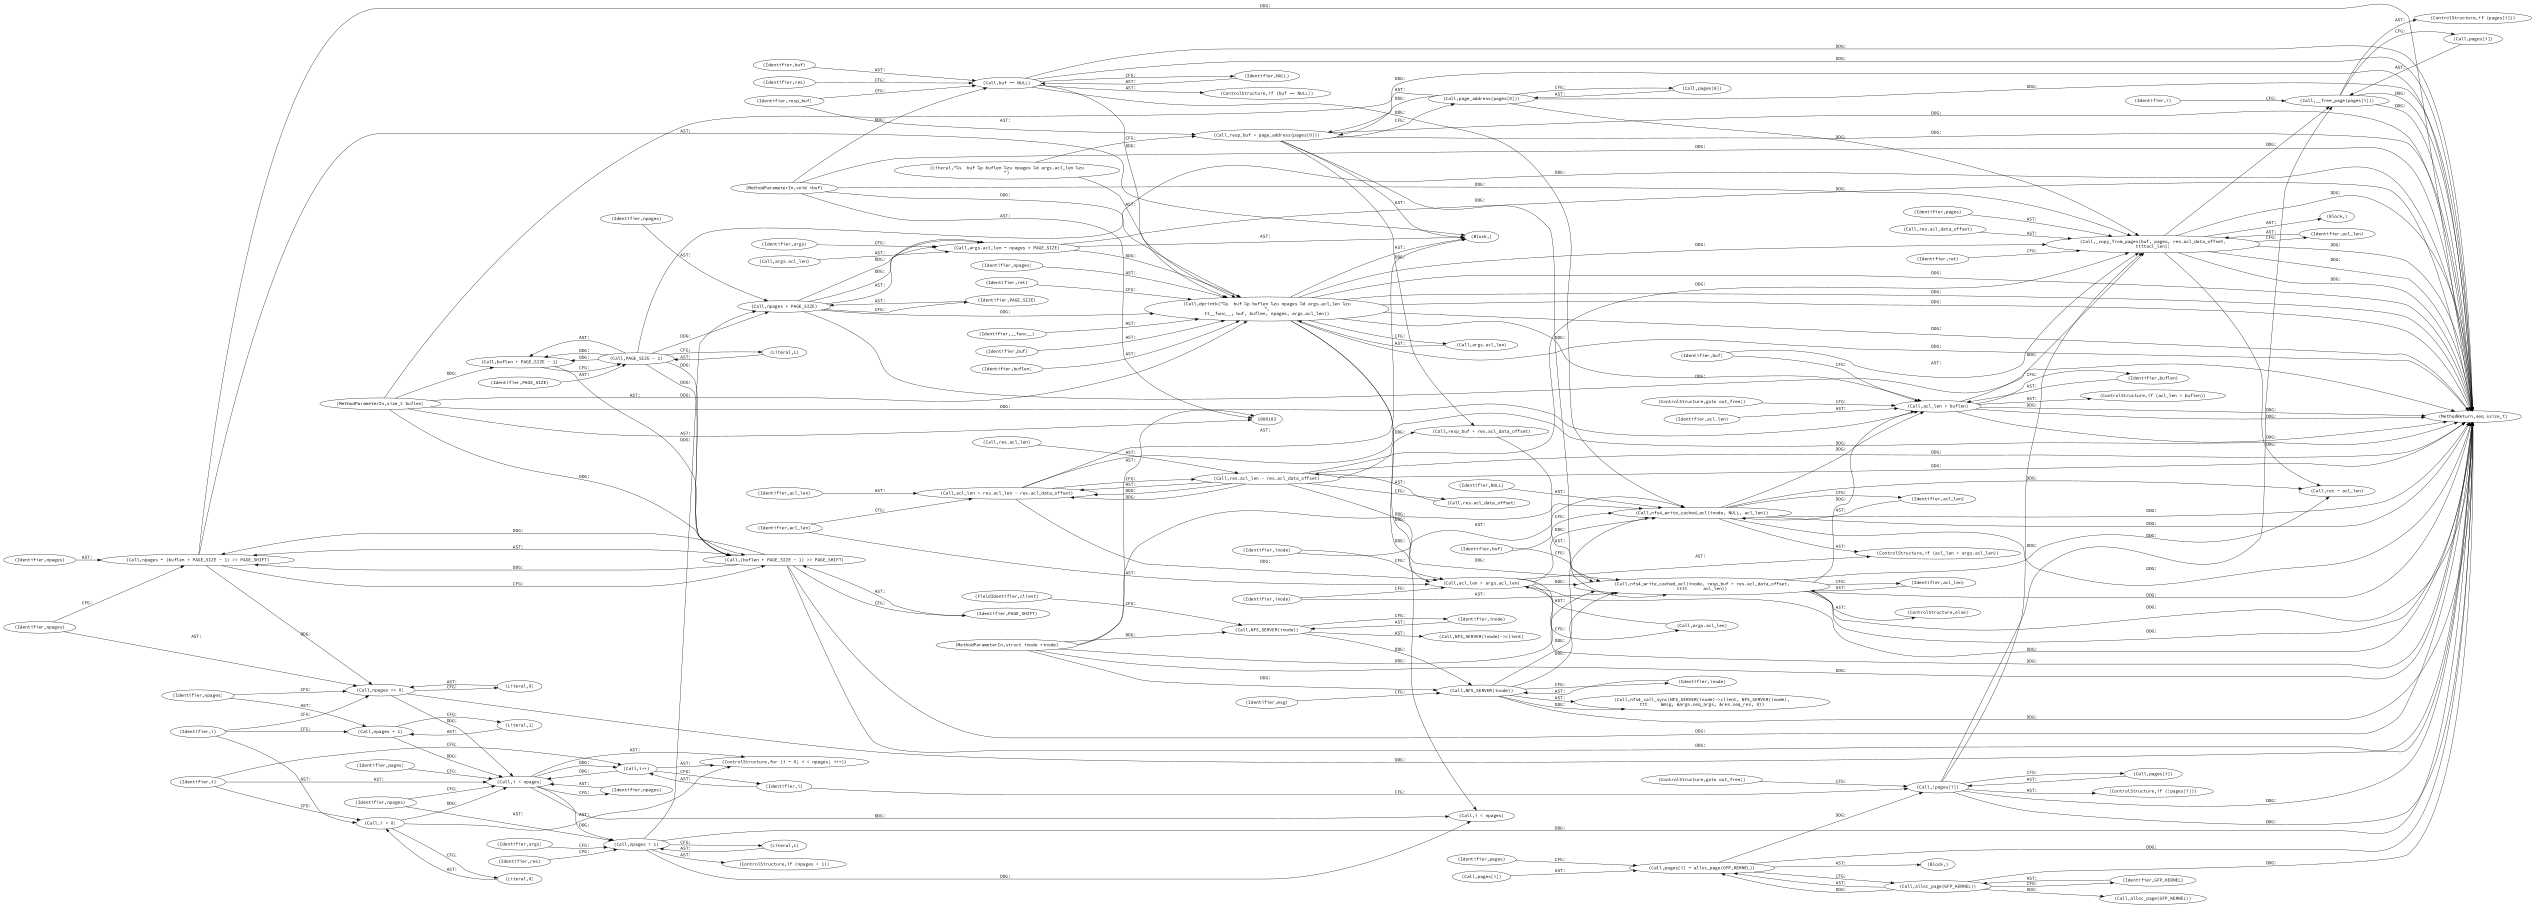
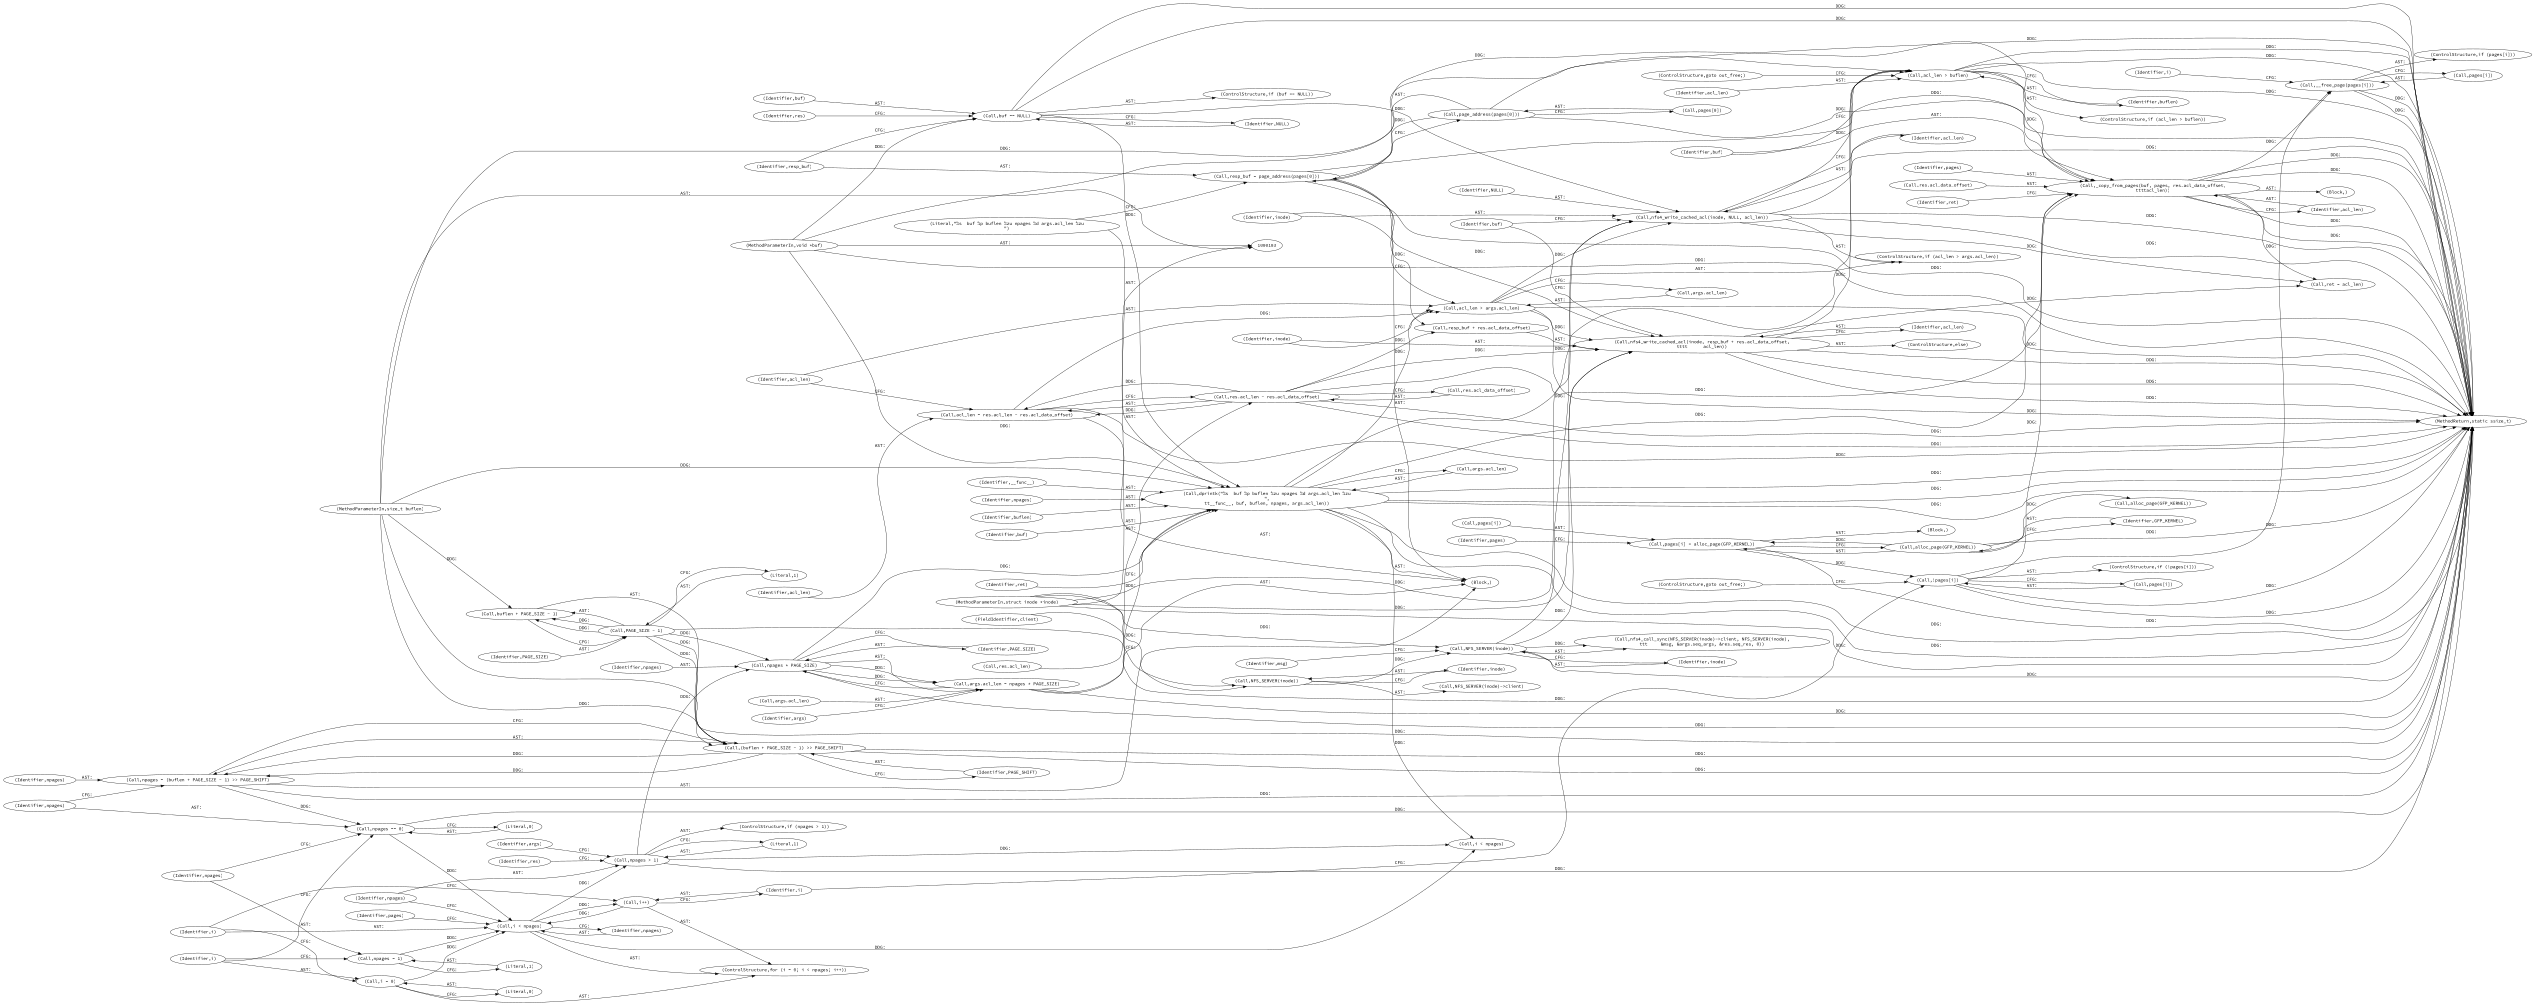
(2473, 417) -> (2473, 421)
none -> (878, 686)
